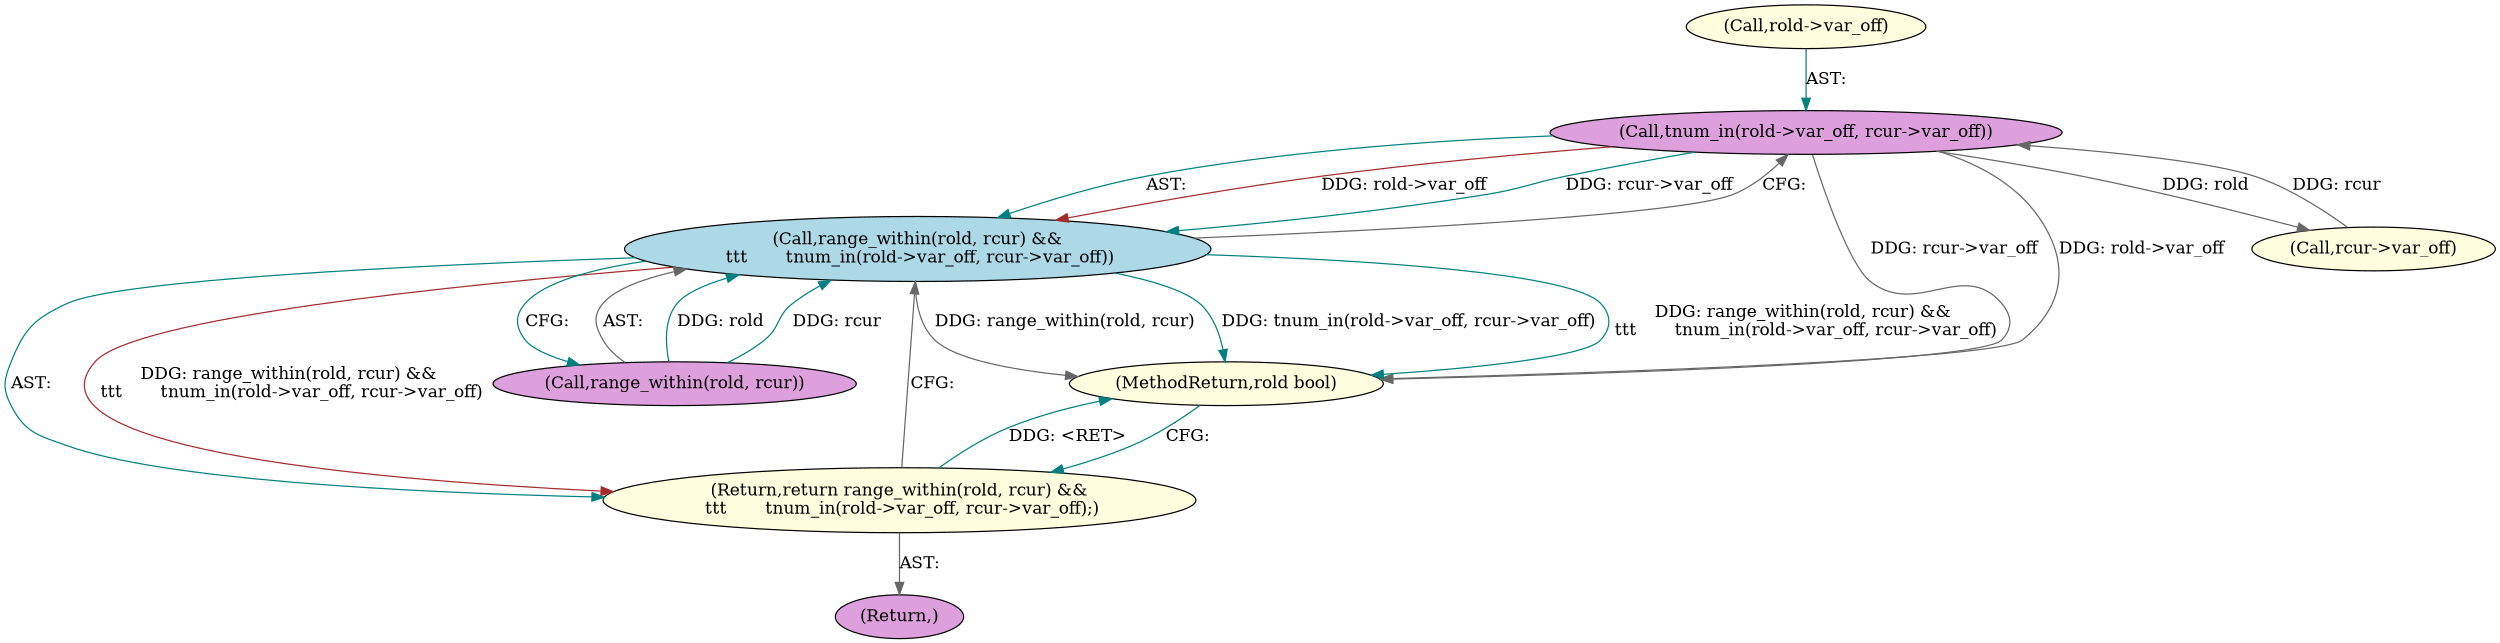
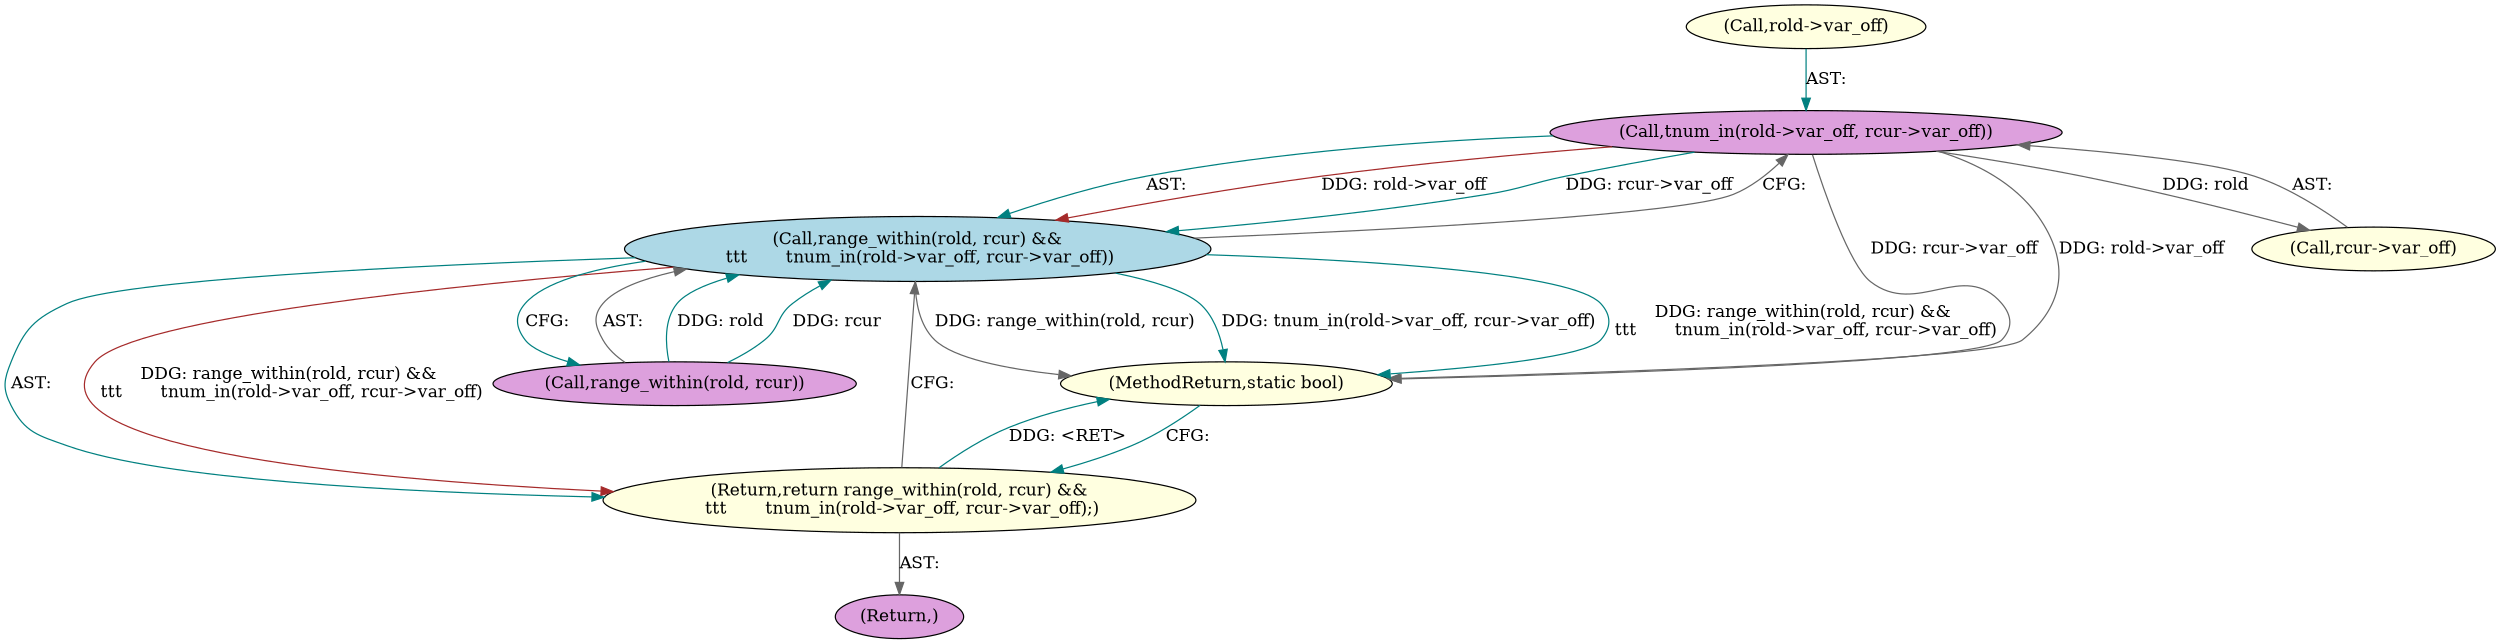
(2336, 185) -> (2315, 185)
(1226, 384) -> (1226, 384)
